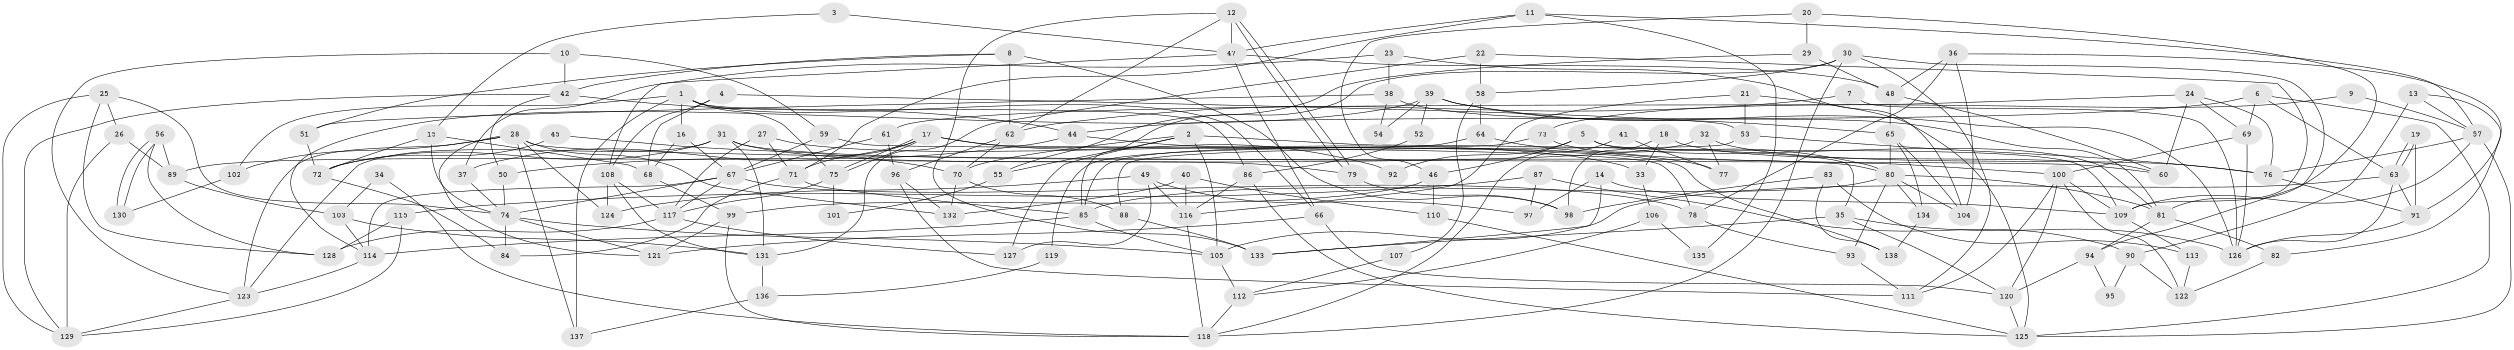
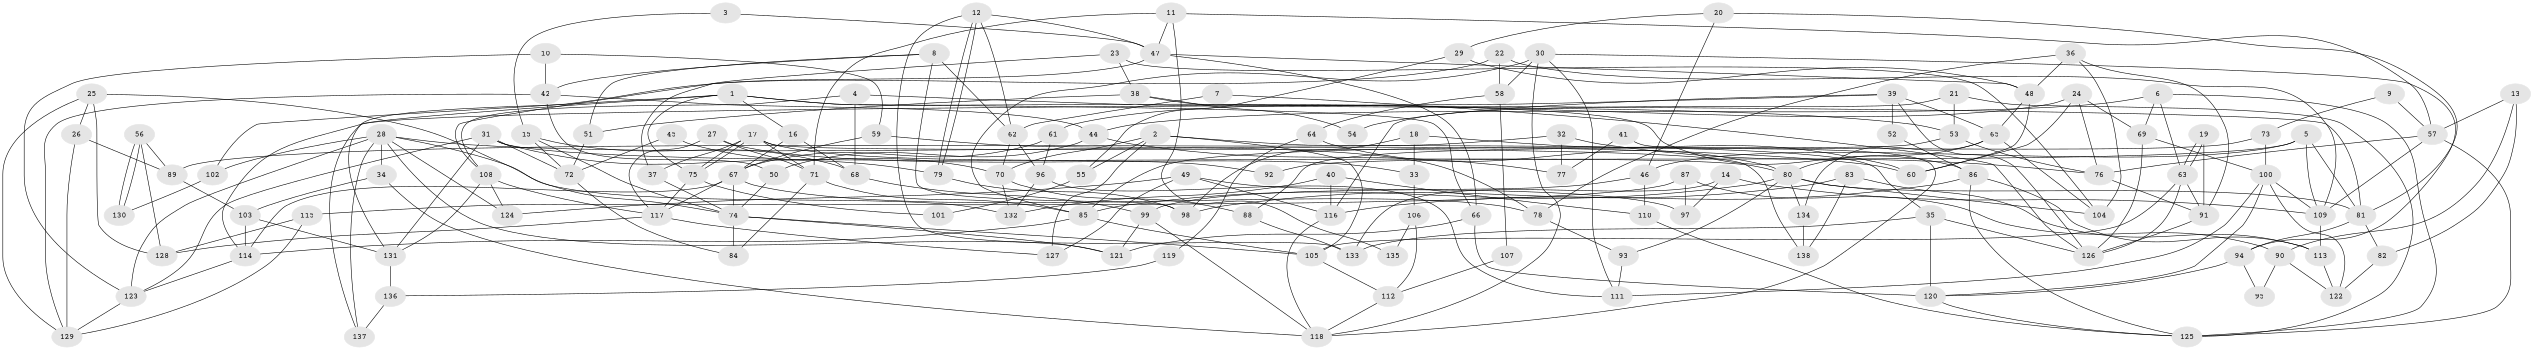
none -> (381, 155)
none -> (2150, 241)
